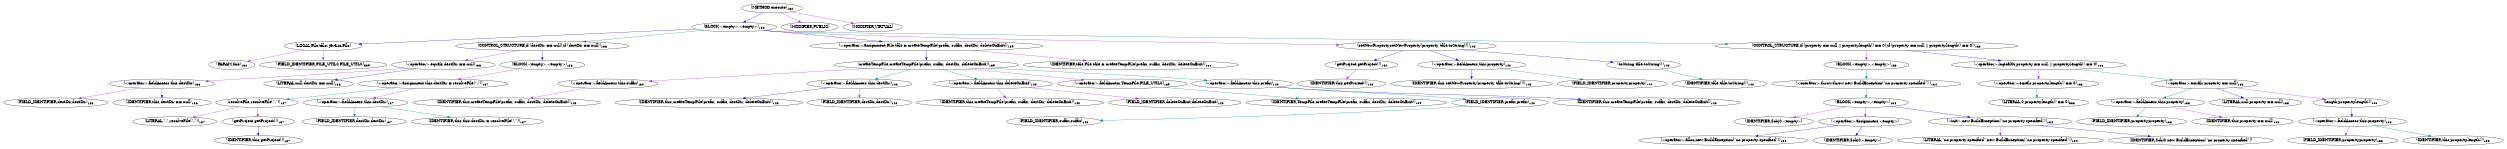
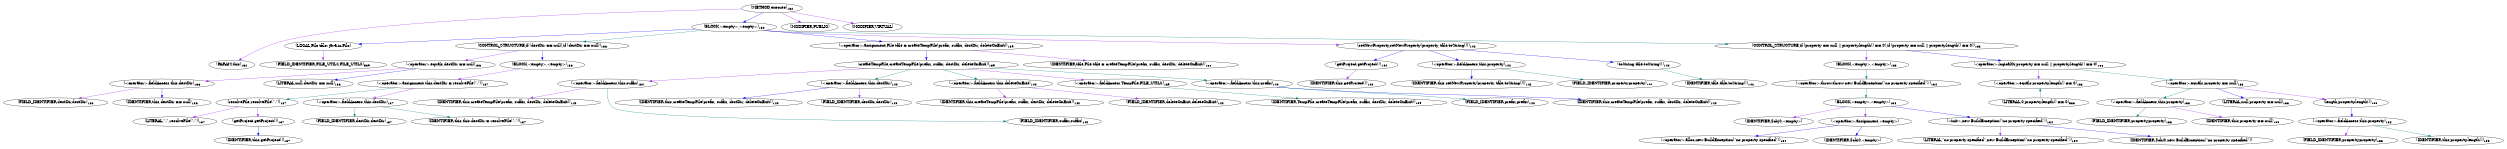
(277, 55) -> (489, 19)
(2037, 92) -> (2040, 95)
(1285, 115) -> (798, 119)
